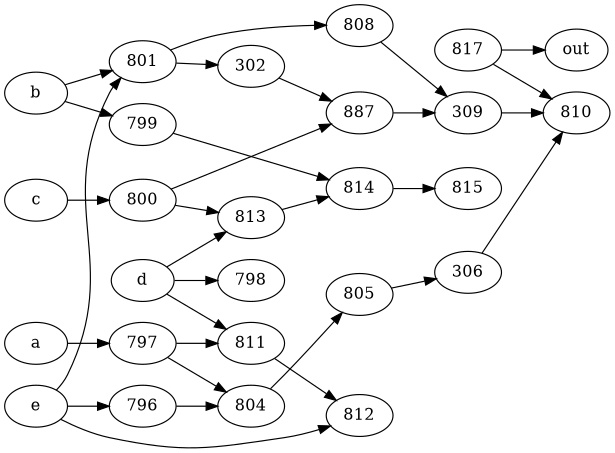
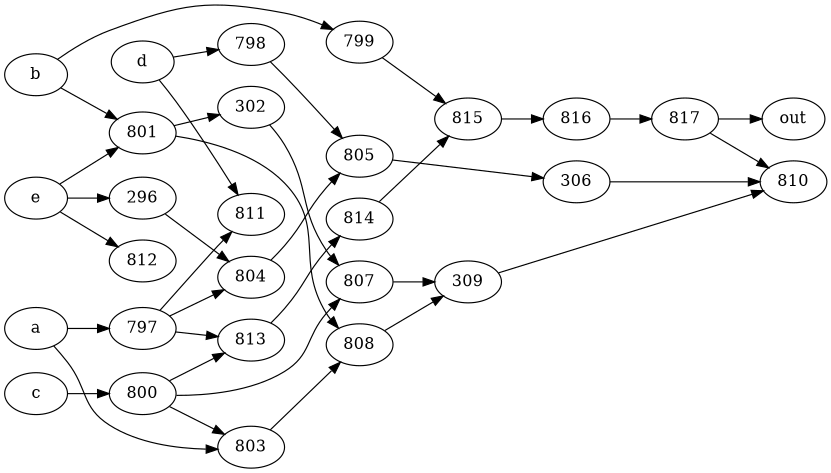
none -> (303, 95)
(360, 113) -> (360, 282)
none -> (577, 119)
(238, 153) -> (409, 77)
(192, 252) -> (191, 334)
(301, 376) -> none
(143, 406) -> (143, 198)
none -> (251, 447)
